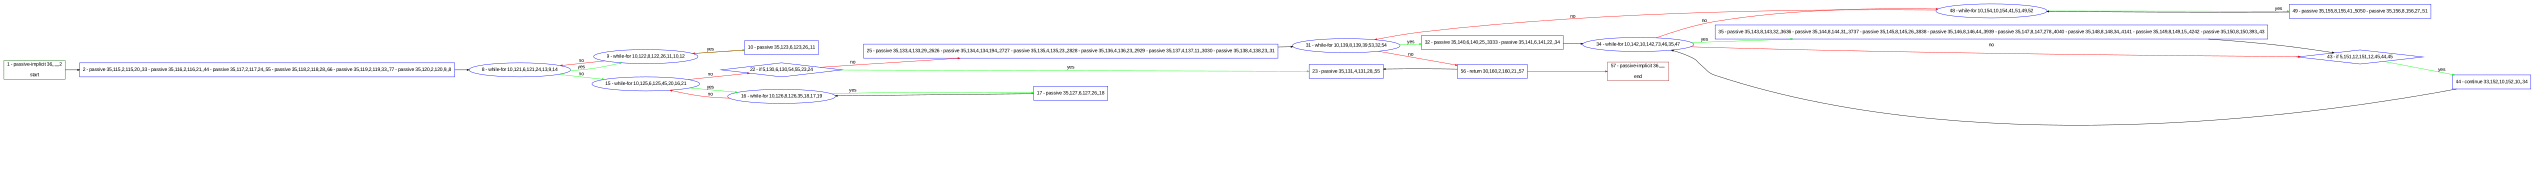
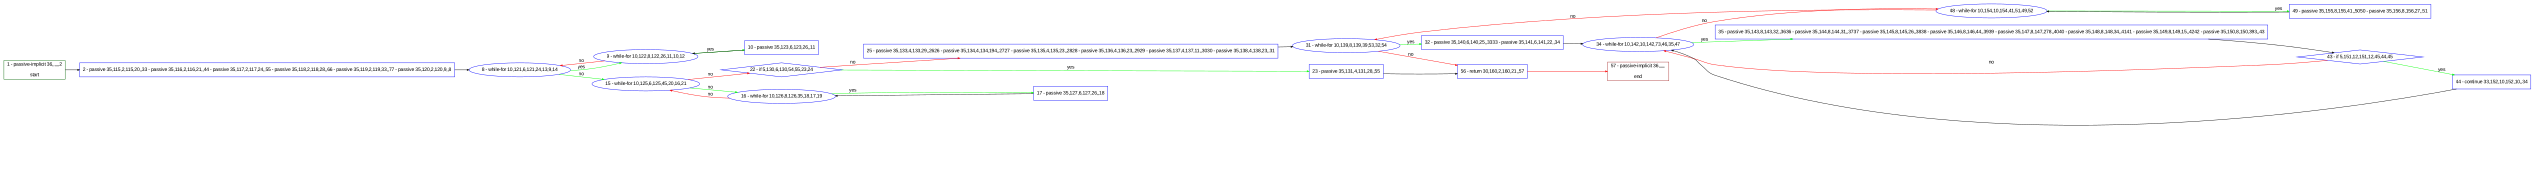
(720, 52) -> (720, 52)
(1994, 53) -> (1996, 73)
(1421, 69) -> (1419, 74)
(710, 87) -> (710, 87)
